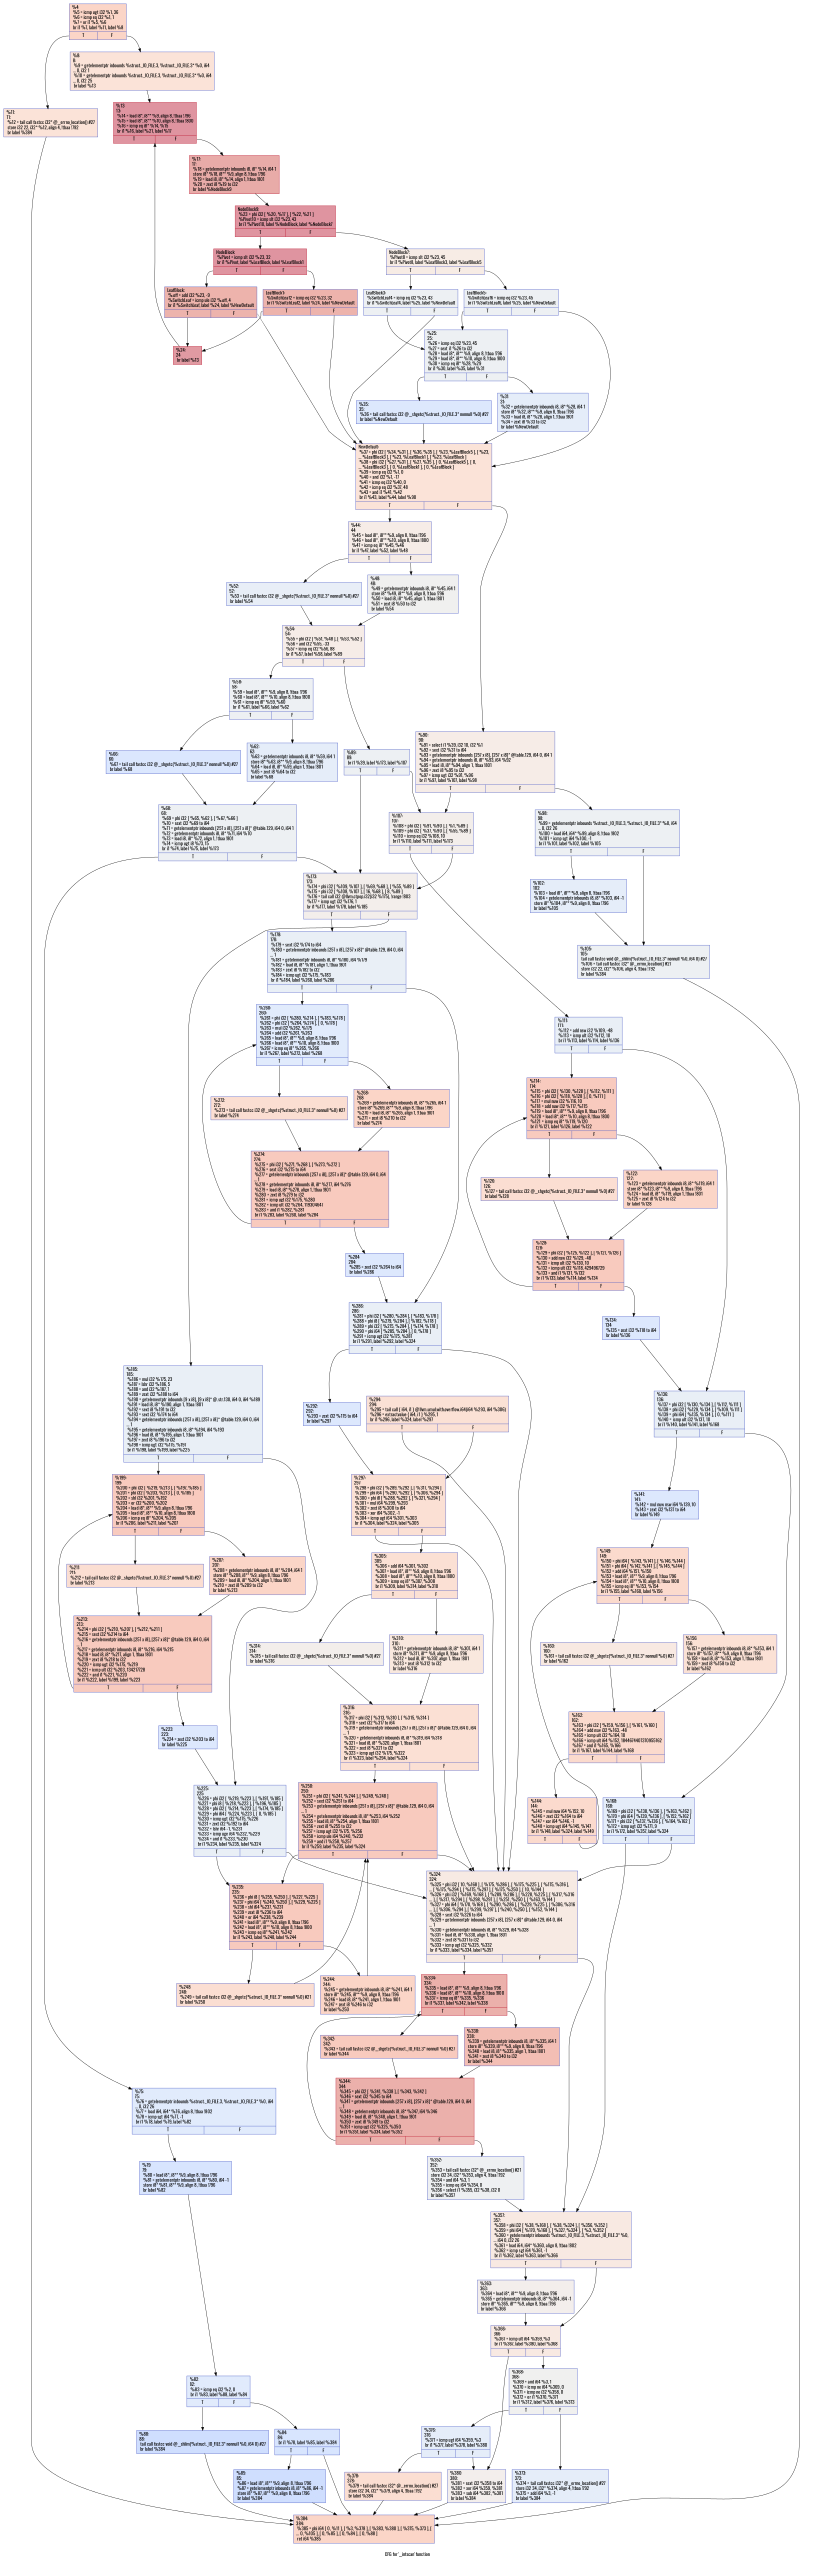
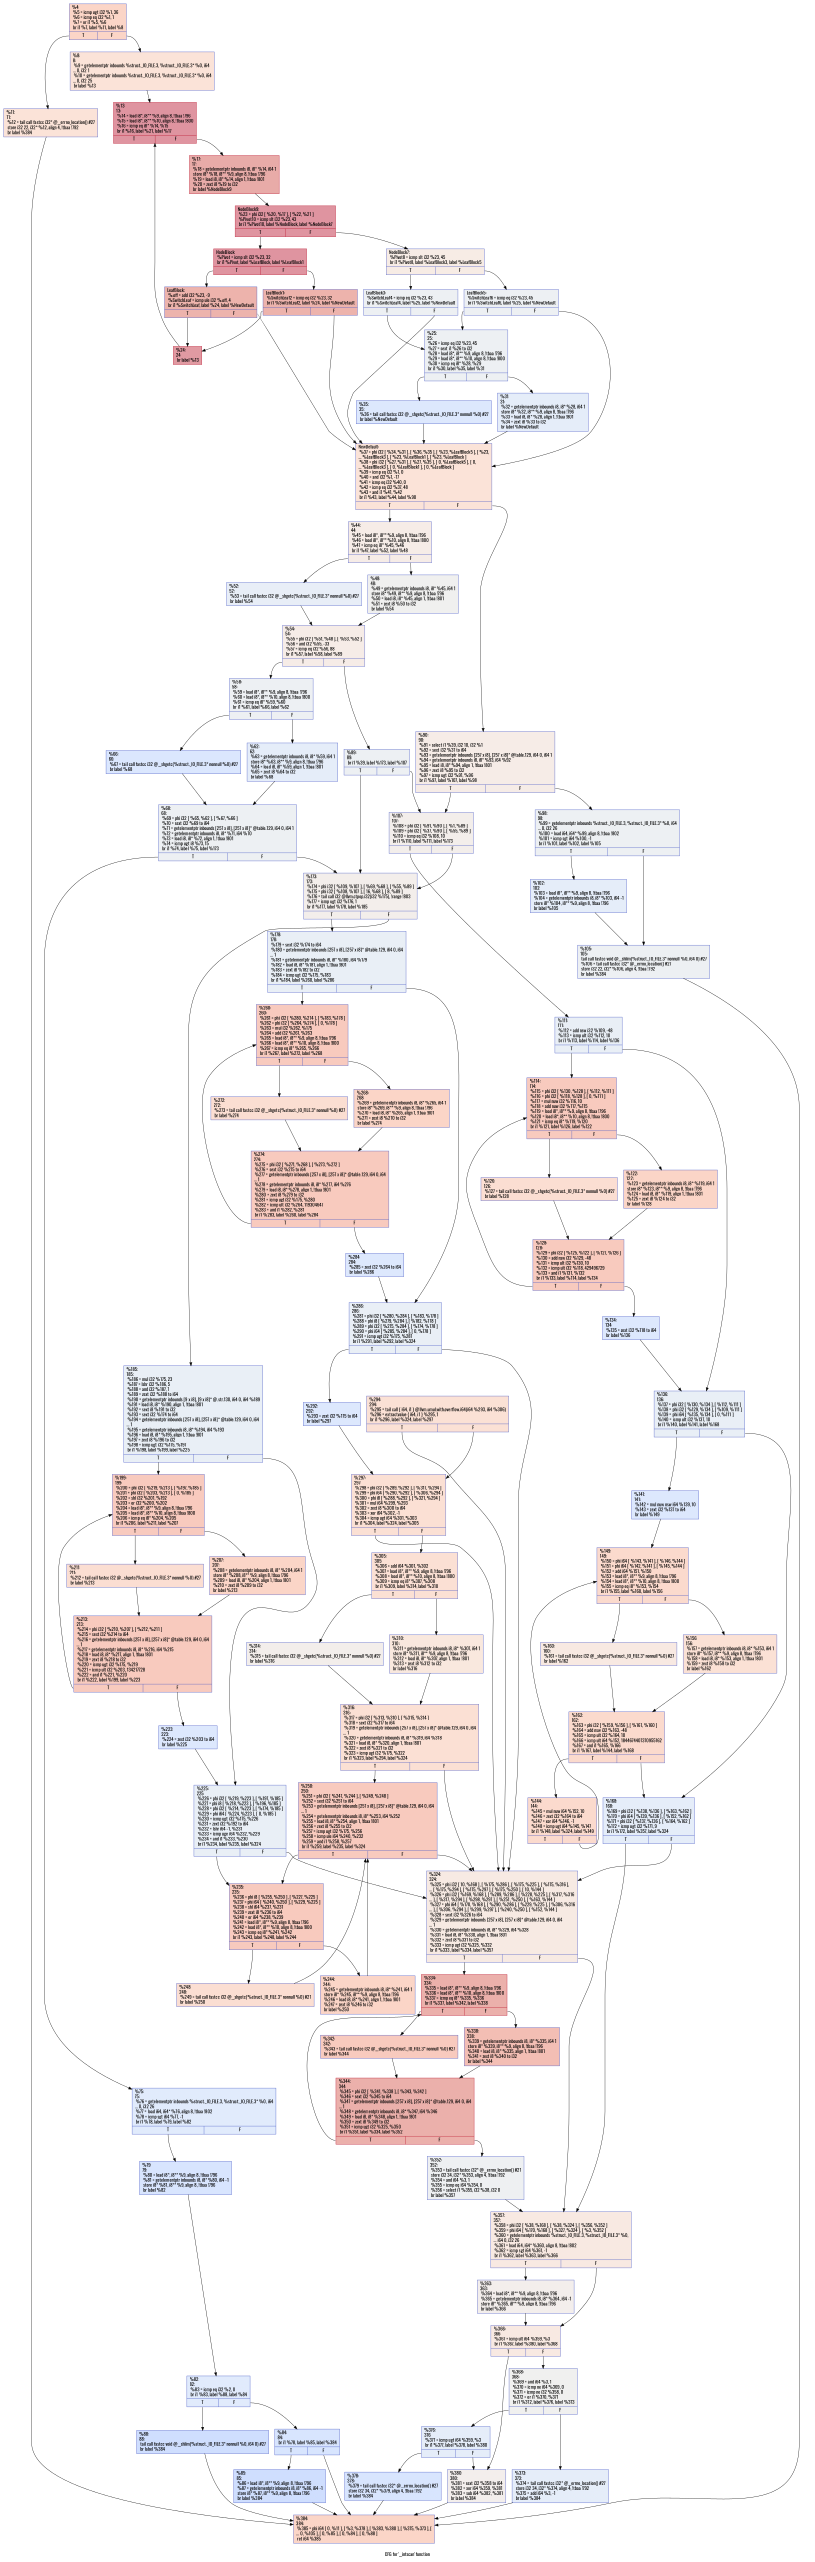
(302, 1035) -> (302, 1035)
(393, 2486) -> (393, 2486)
